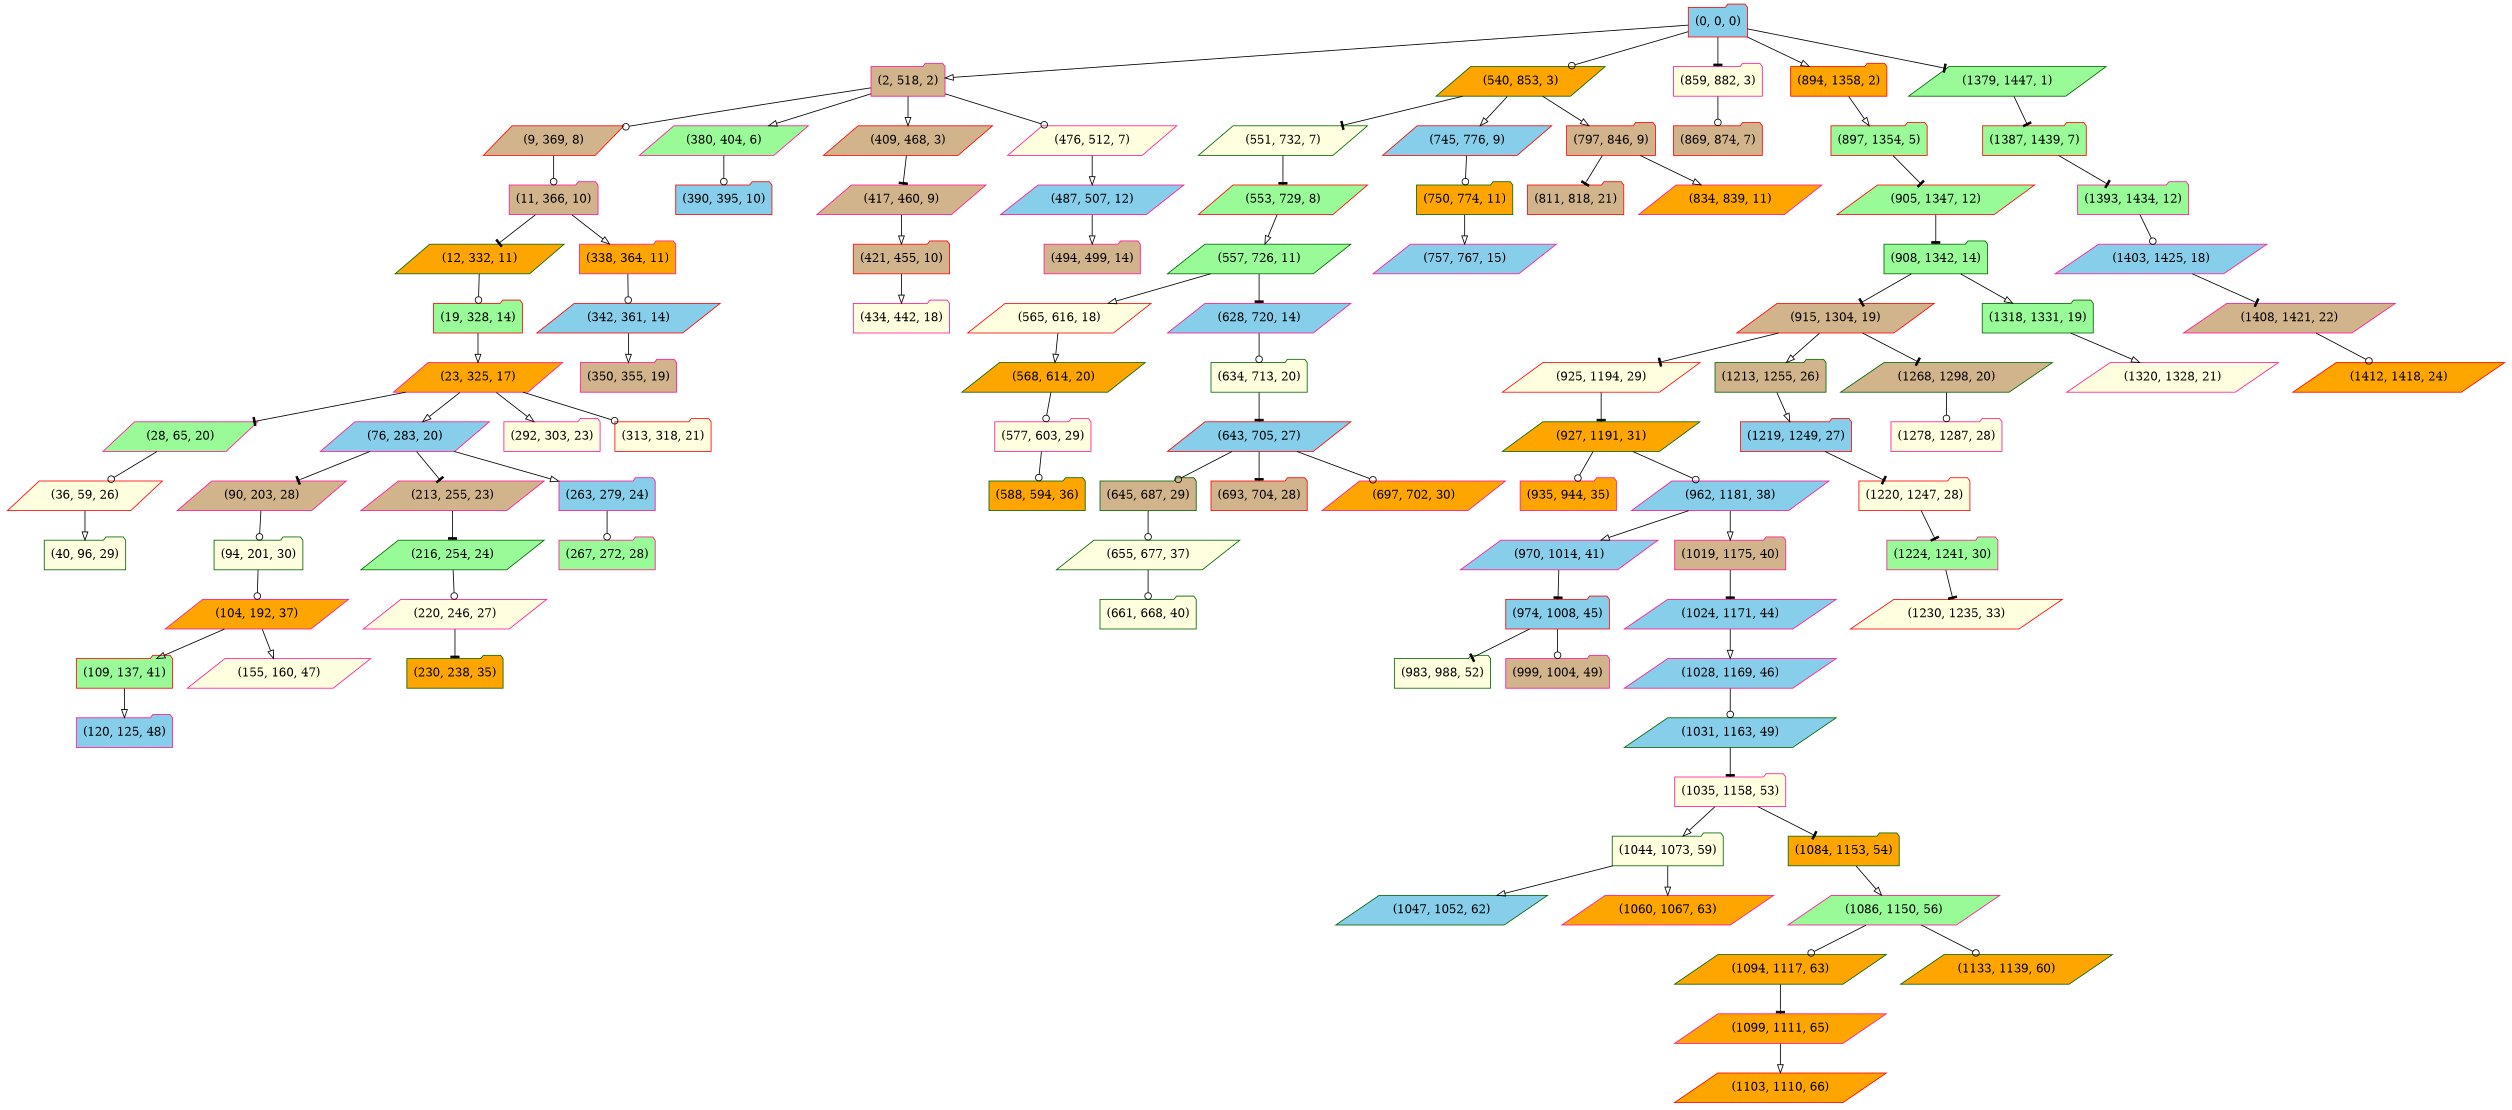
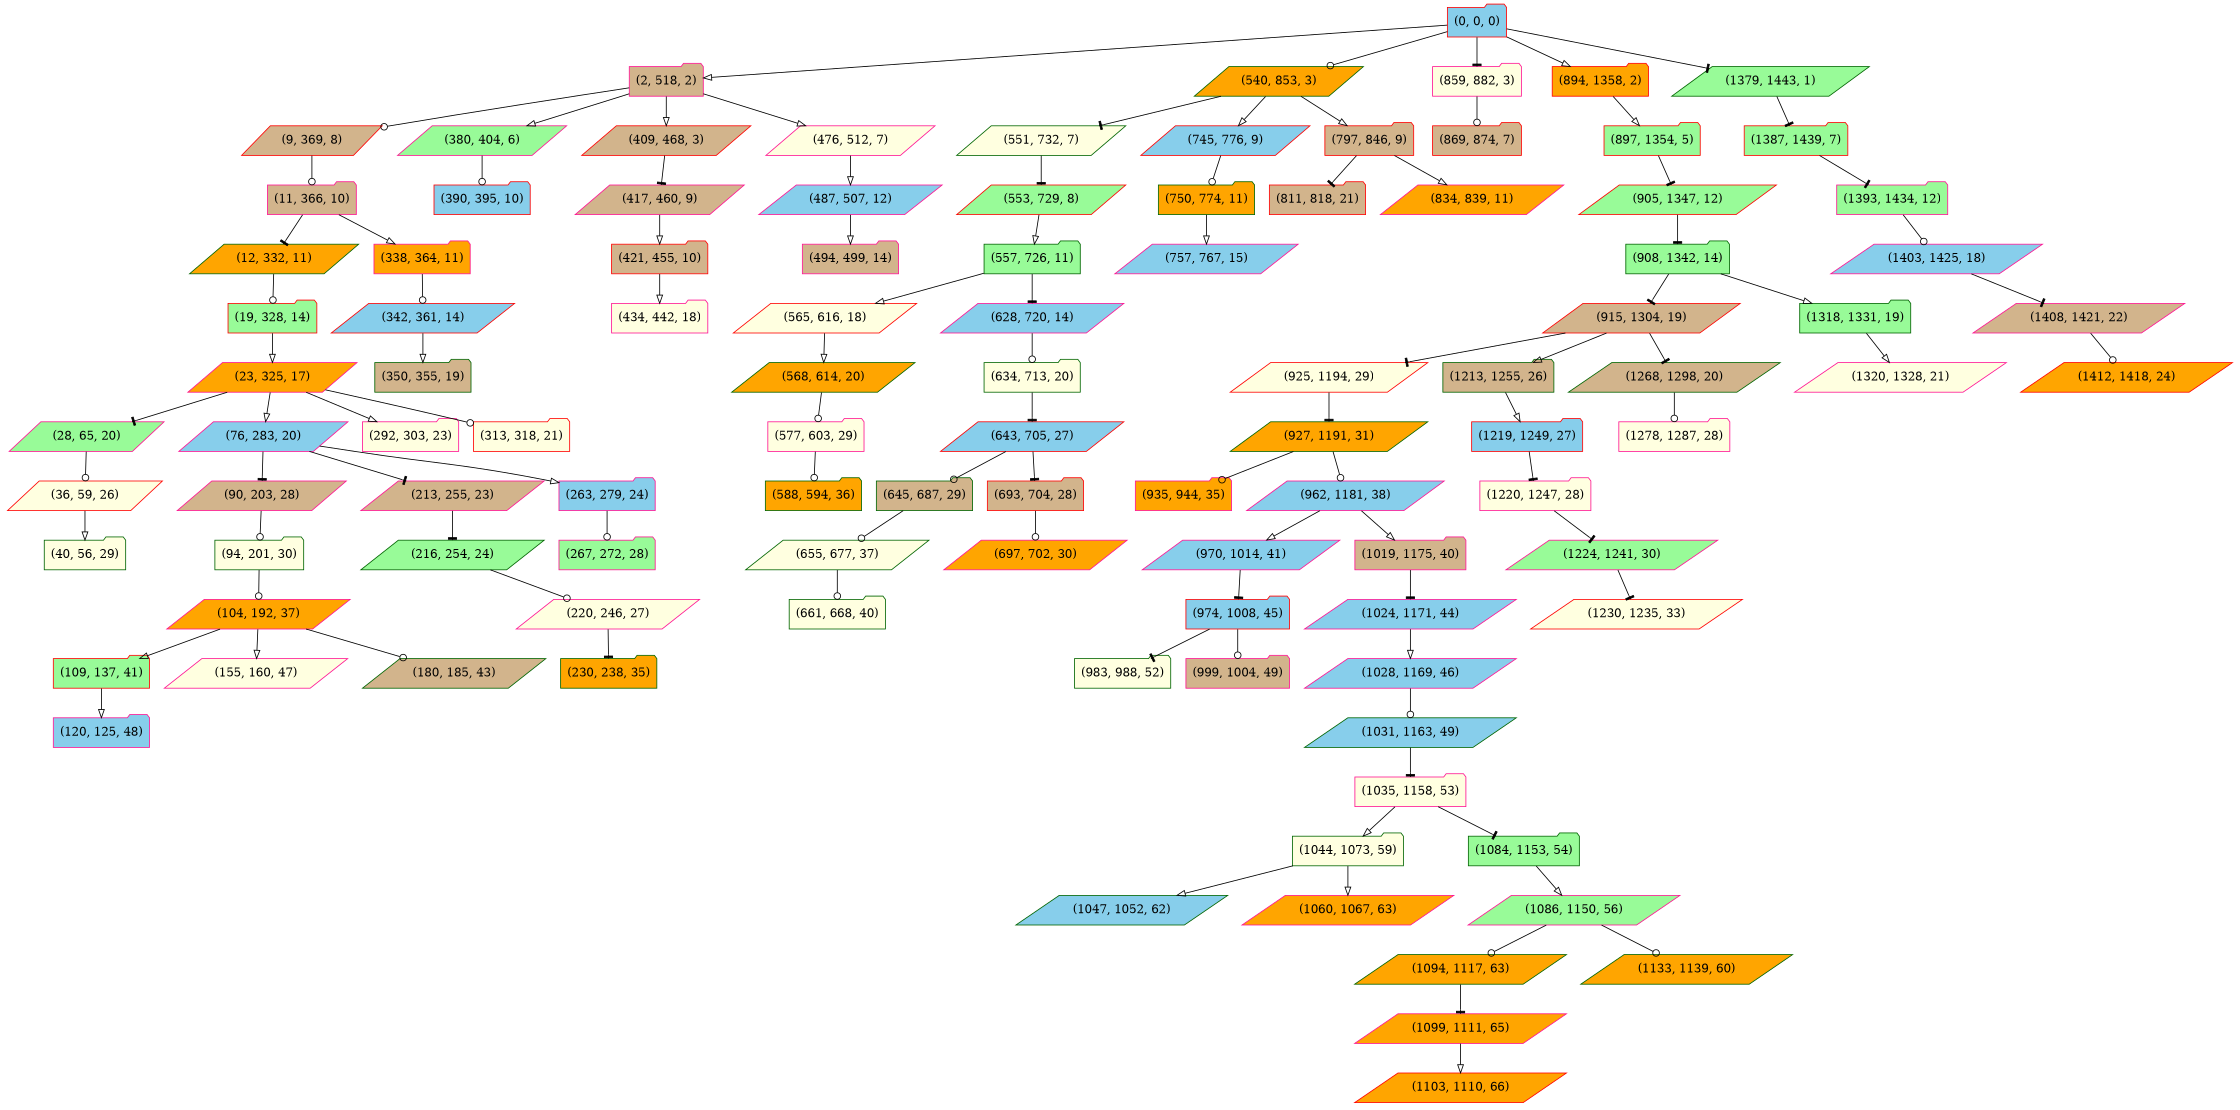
(2007, 81) -> (1770, 81)
(993, 109) -> (751, 109)
(1259, 259) -> (1032, 259)
(628, 377) -> (423, 377)
(1333, 465) -> (1035, 522)
(1914, 496) -> (1535, 496)
(85, 555) -> (85, 555)
(1942, 555) -> (1612, 555)
none -> (454, 673)
(1844, 851) -> (1524, 851)
